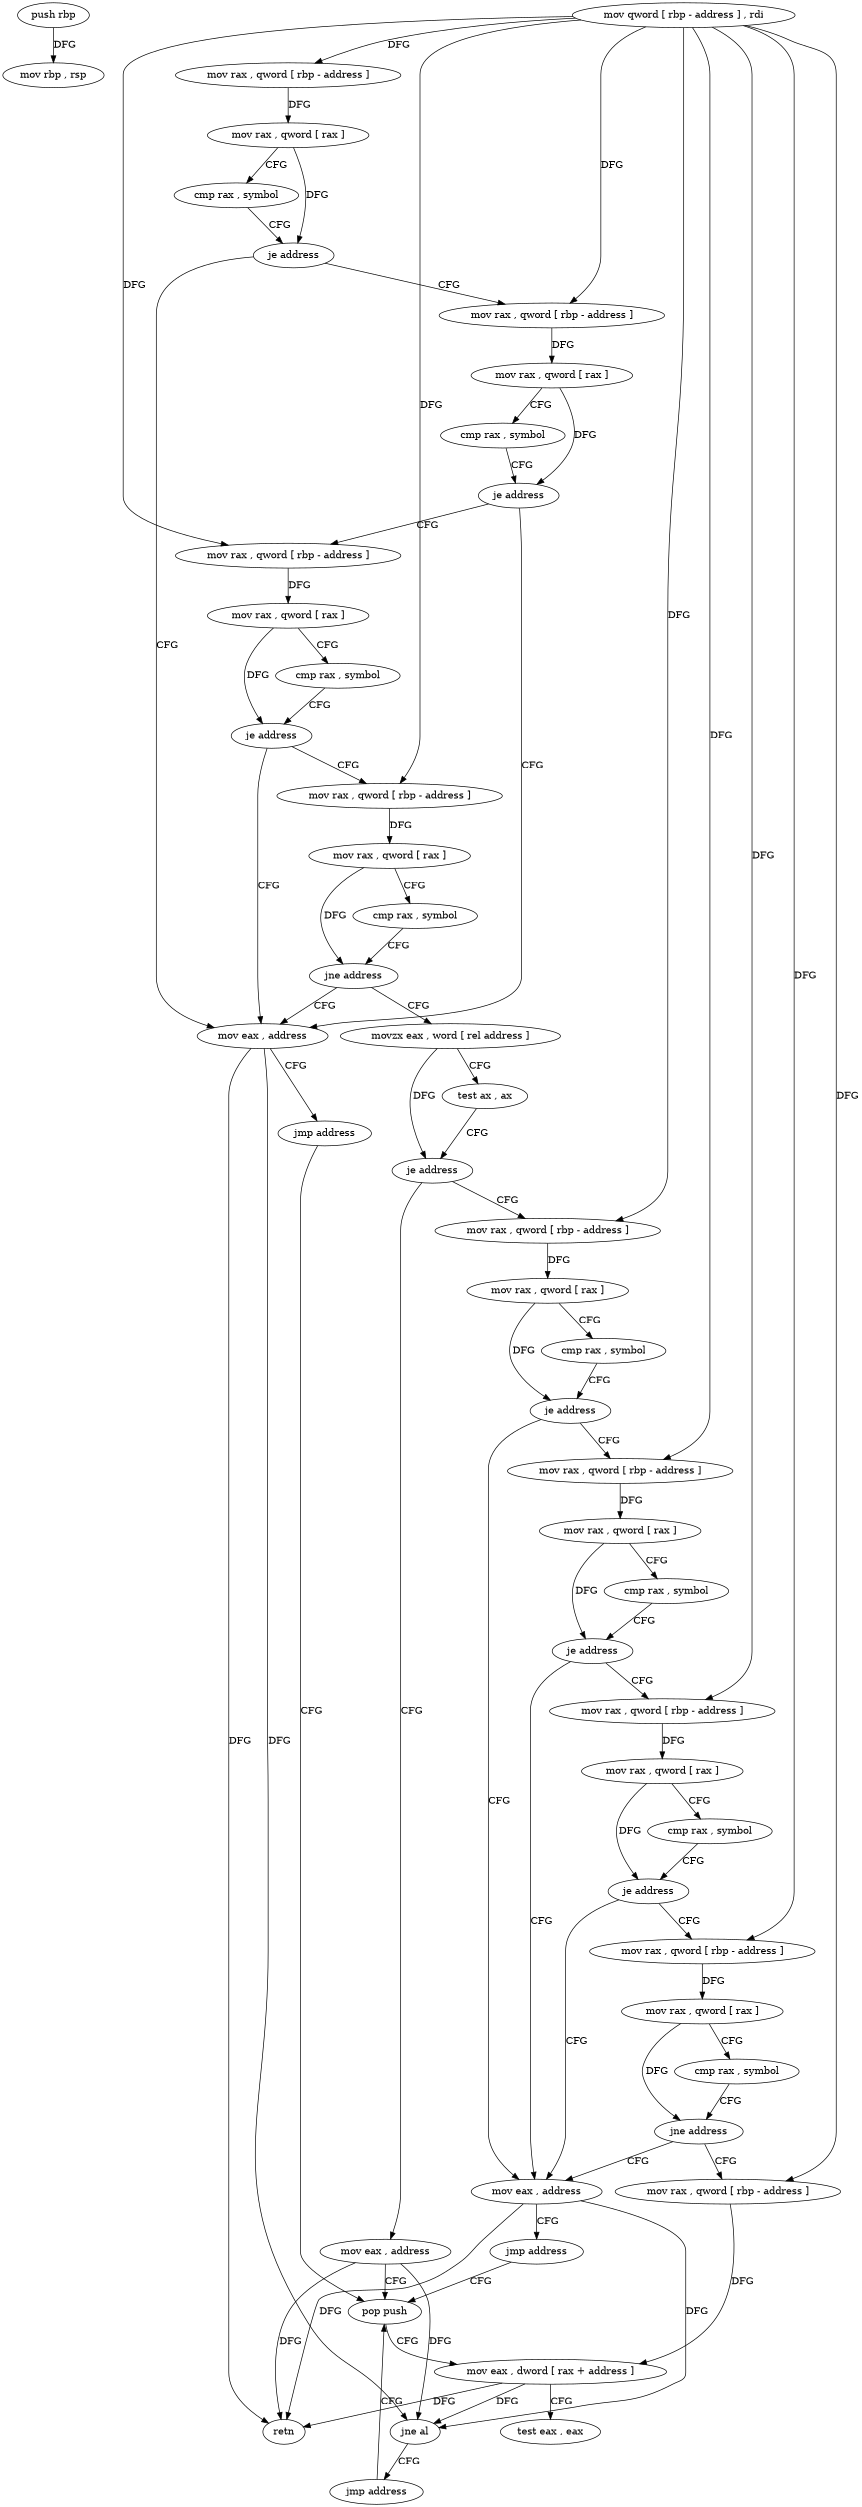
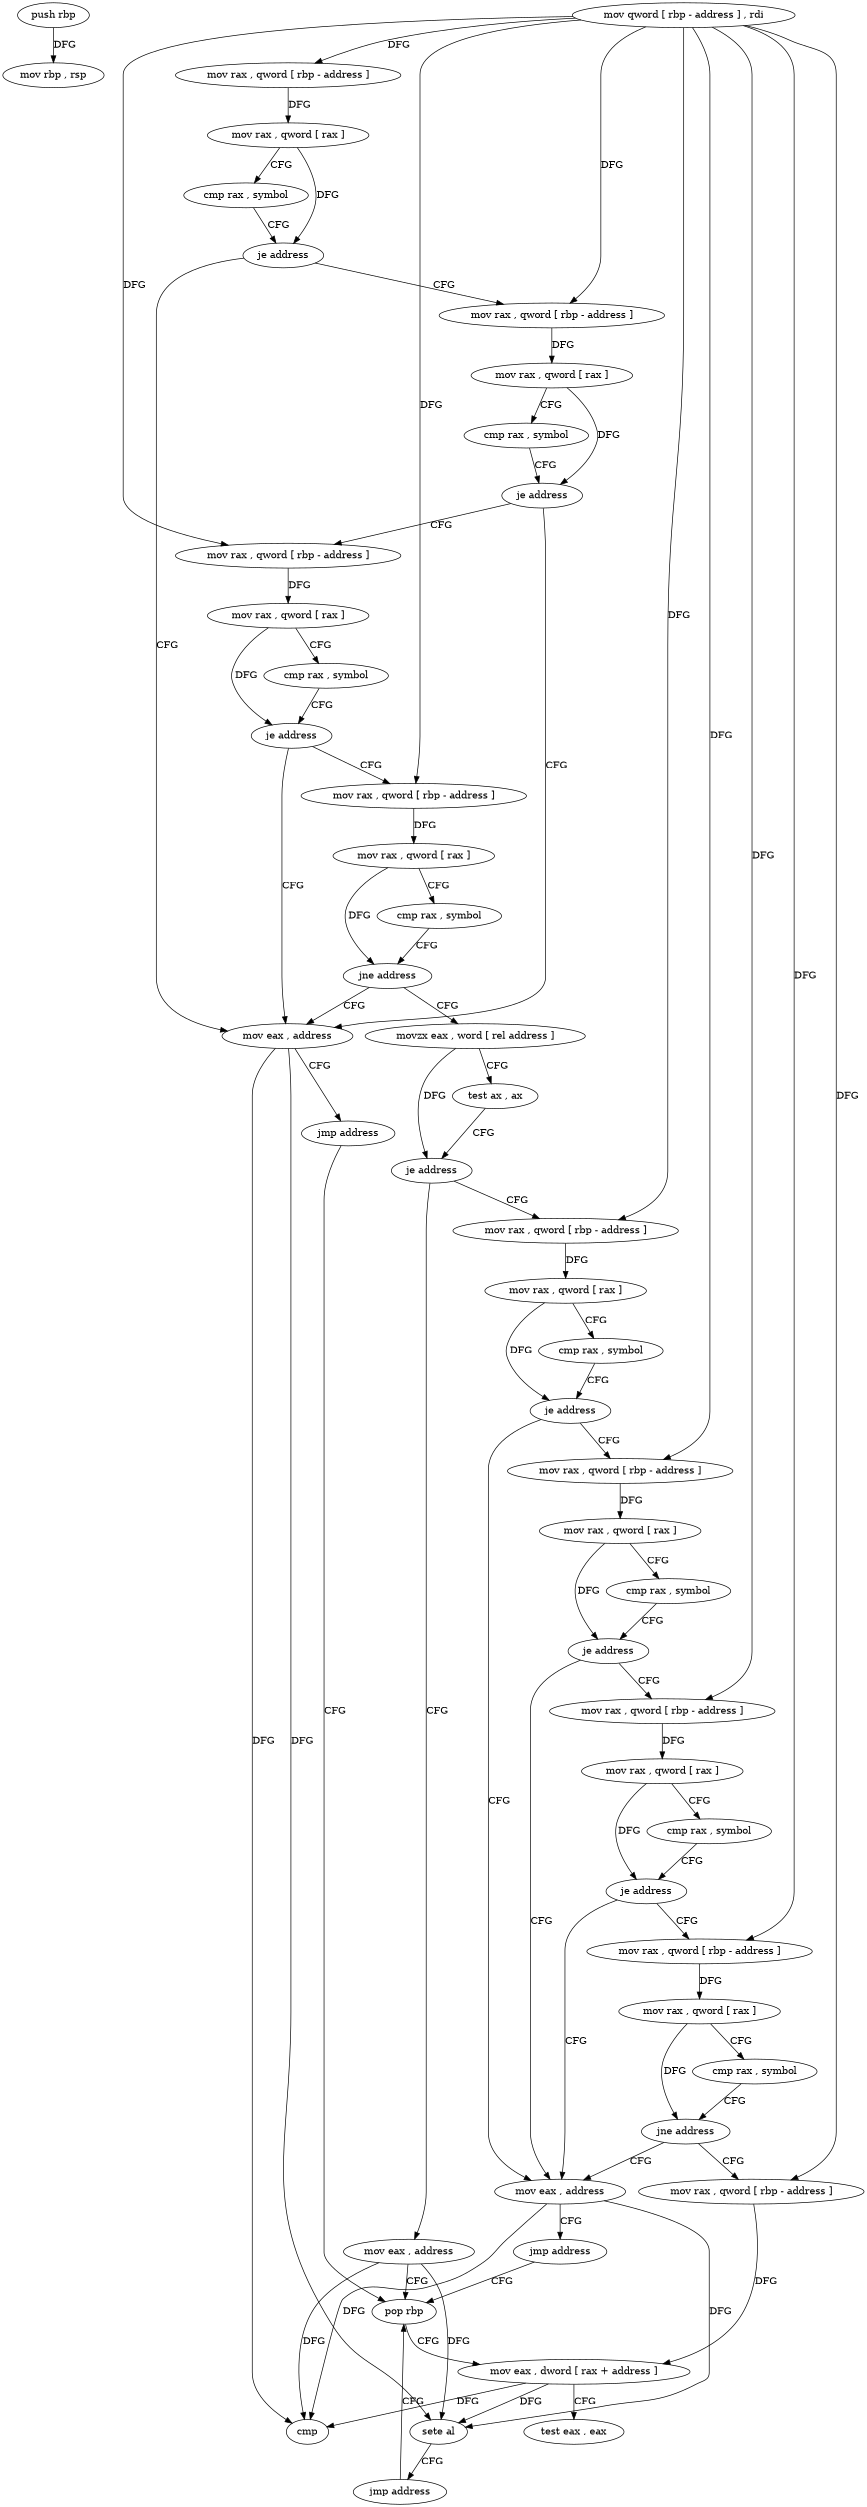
(385, 2312) -> (404, 2312)
(284, 2432) -> (307, 2432)
(415, 2432) -> (439, 2432)
